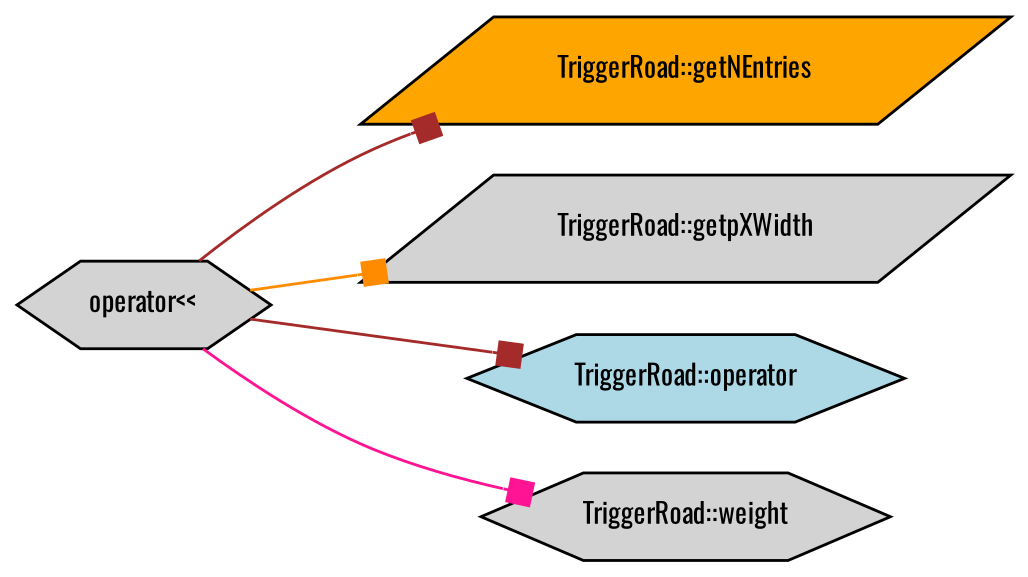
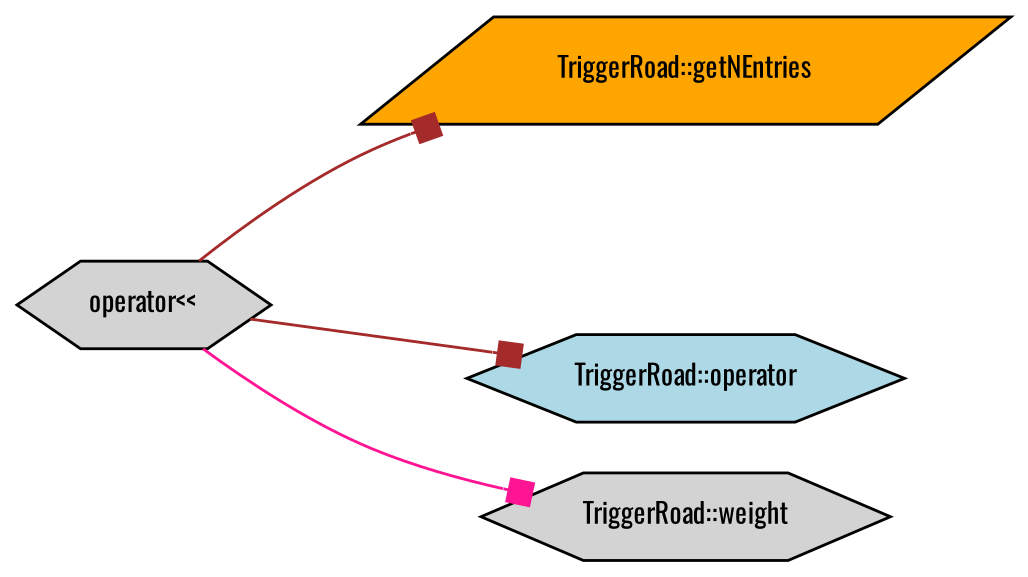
(686, 229) -> none
